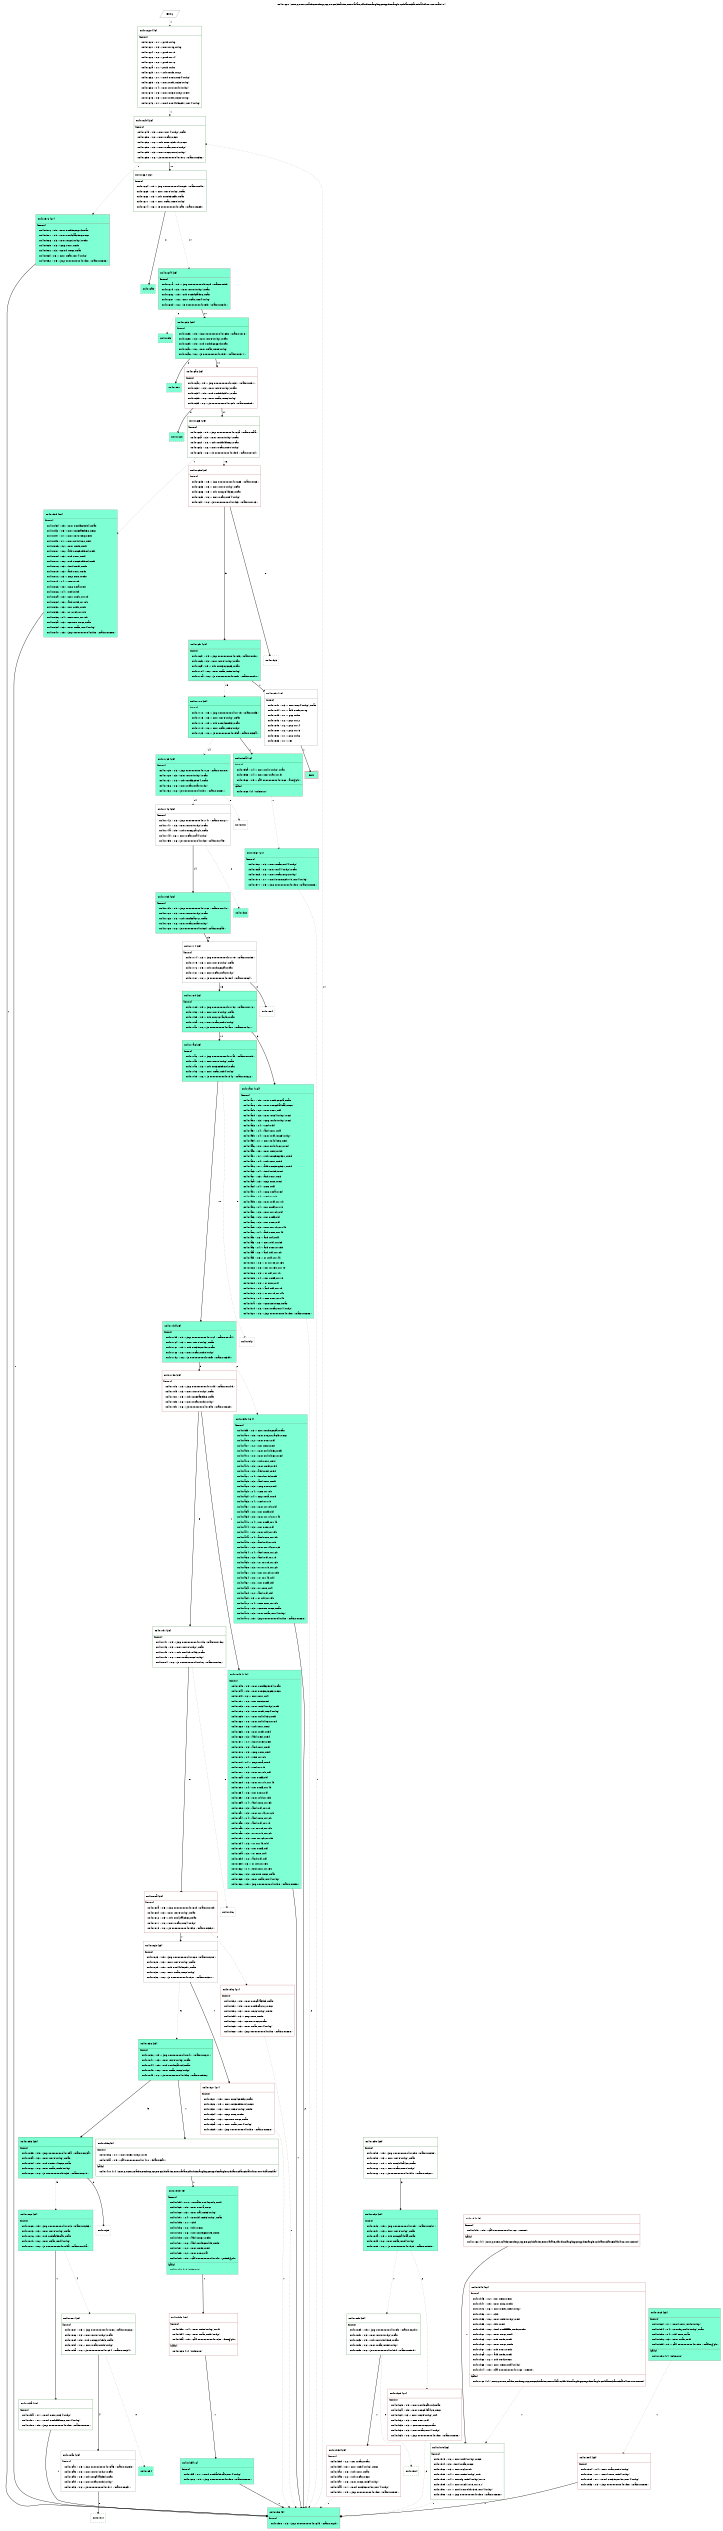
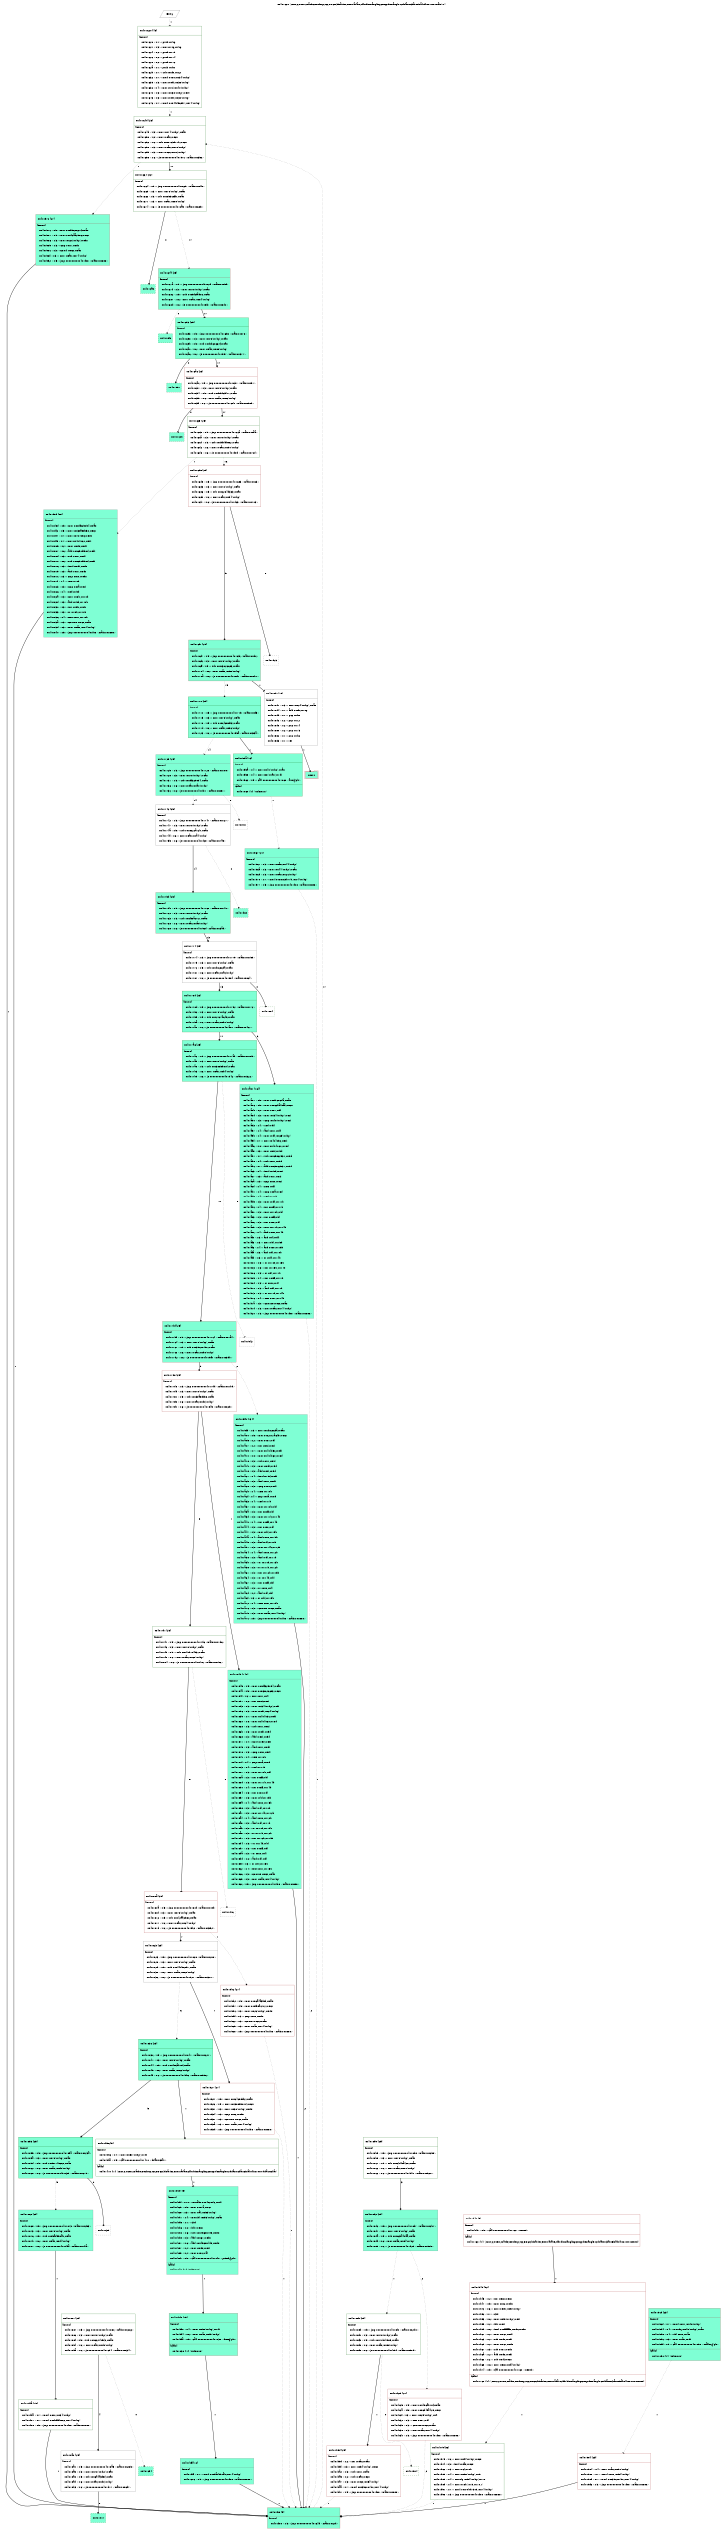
(312, 775) -> (312, 775)
(77, 2282) -> none
(461, 2334) -> (554, 2264)
(203, 2335) -> (203, 2335)
(98, 2518) -> (98, 2518)
